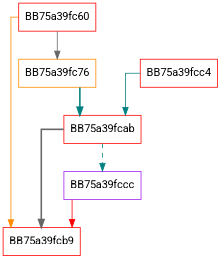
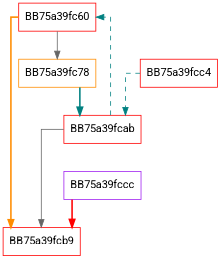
(57, 73) -> (57, 73)
(125, 83) -> (125, 83)
(11, 115) -> (11, 115)
(102, 153) -> (111, 63)
(41, 163) -> (41, 163)
(72, 210) -> (72, 210)
